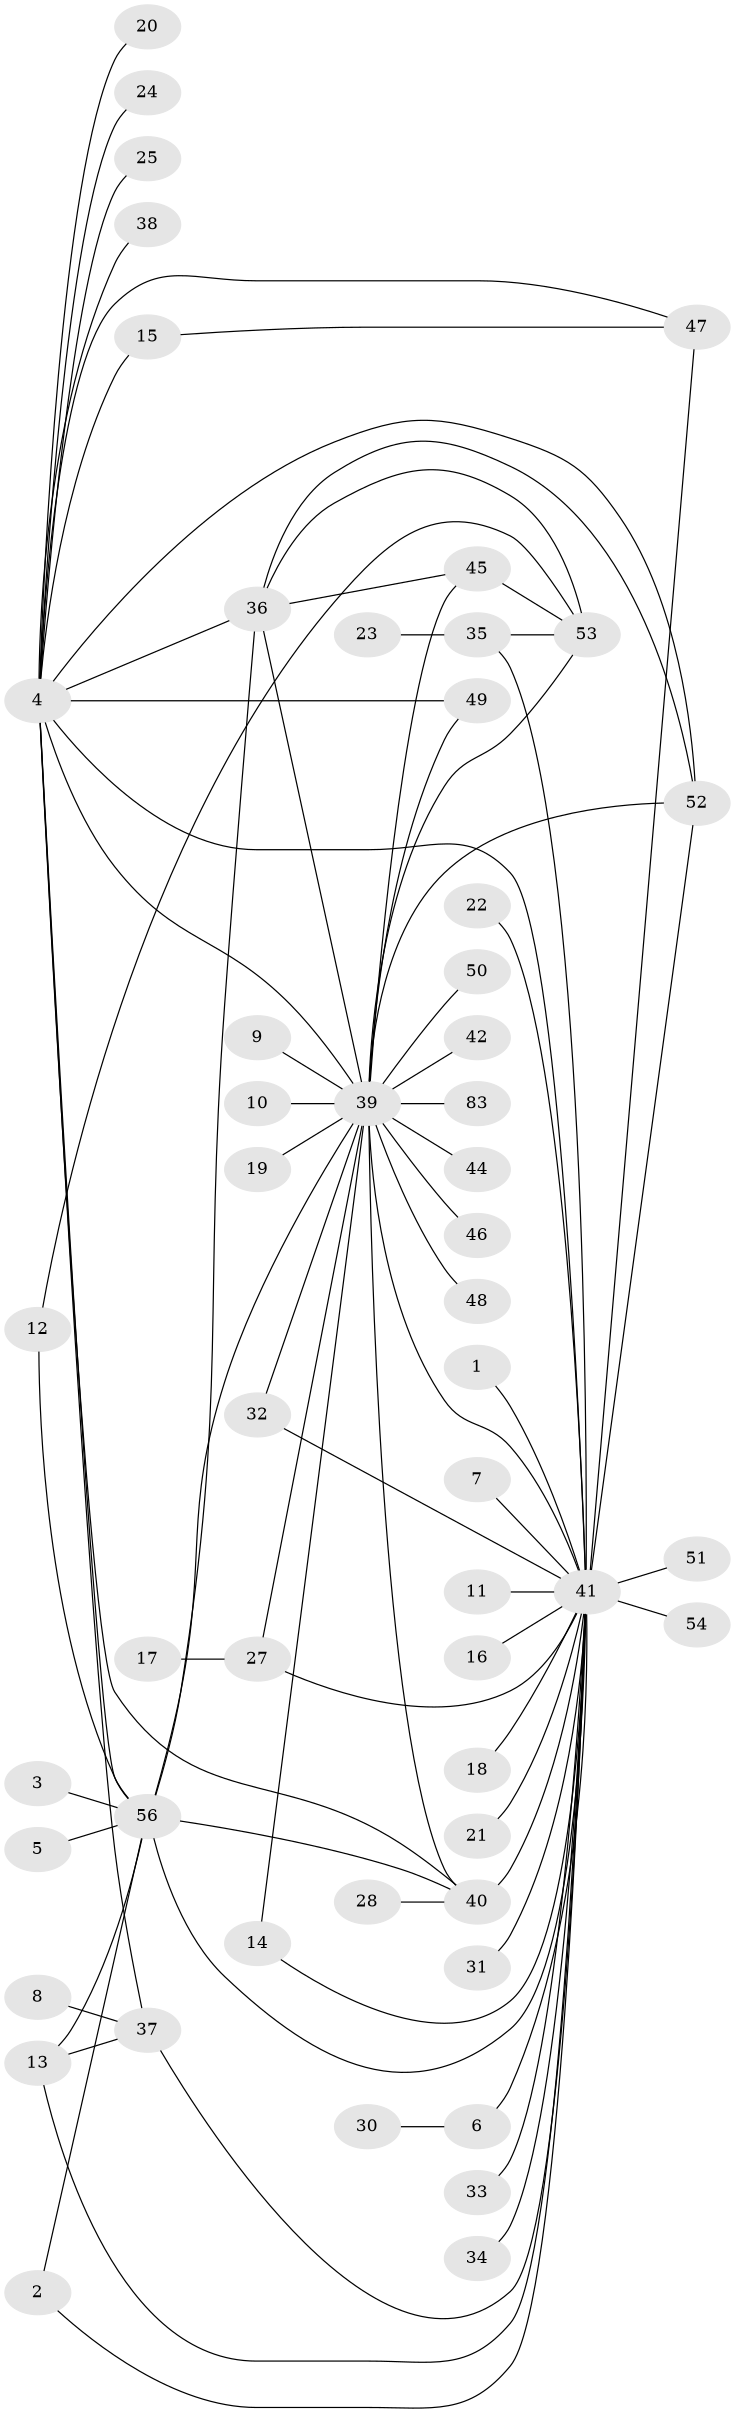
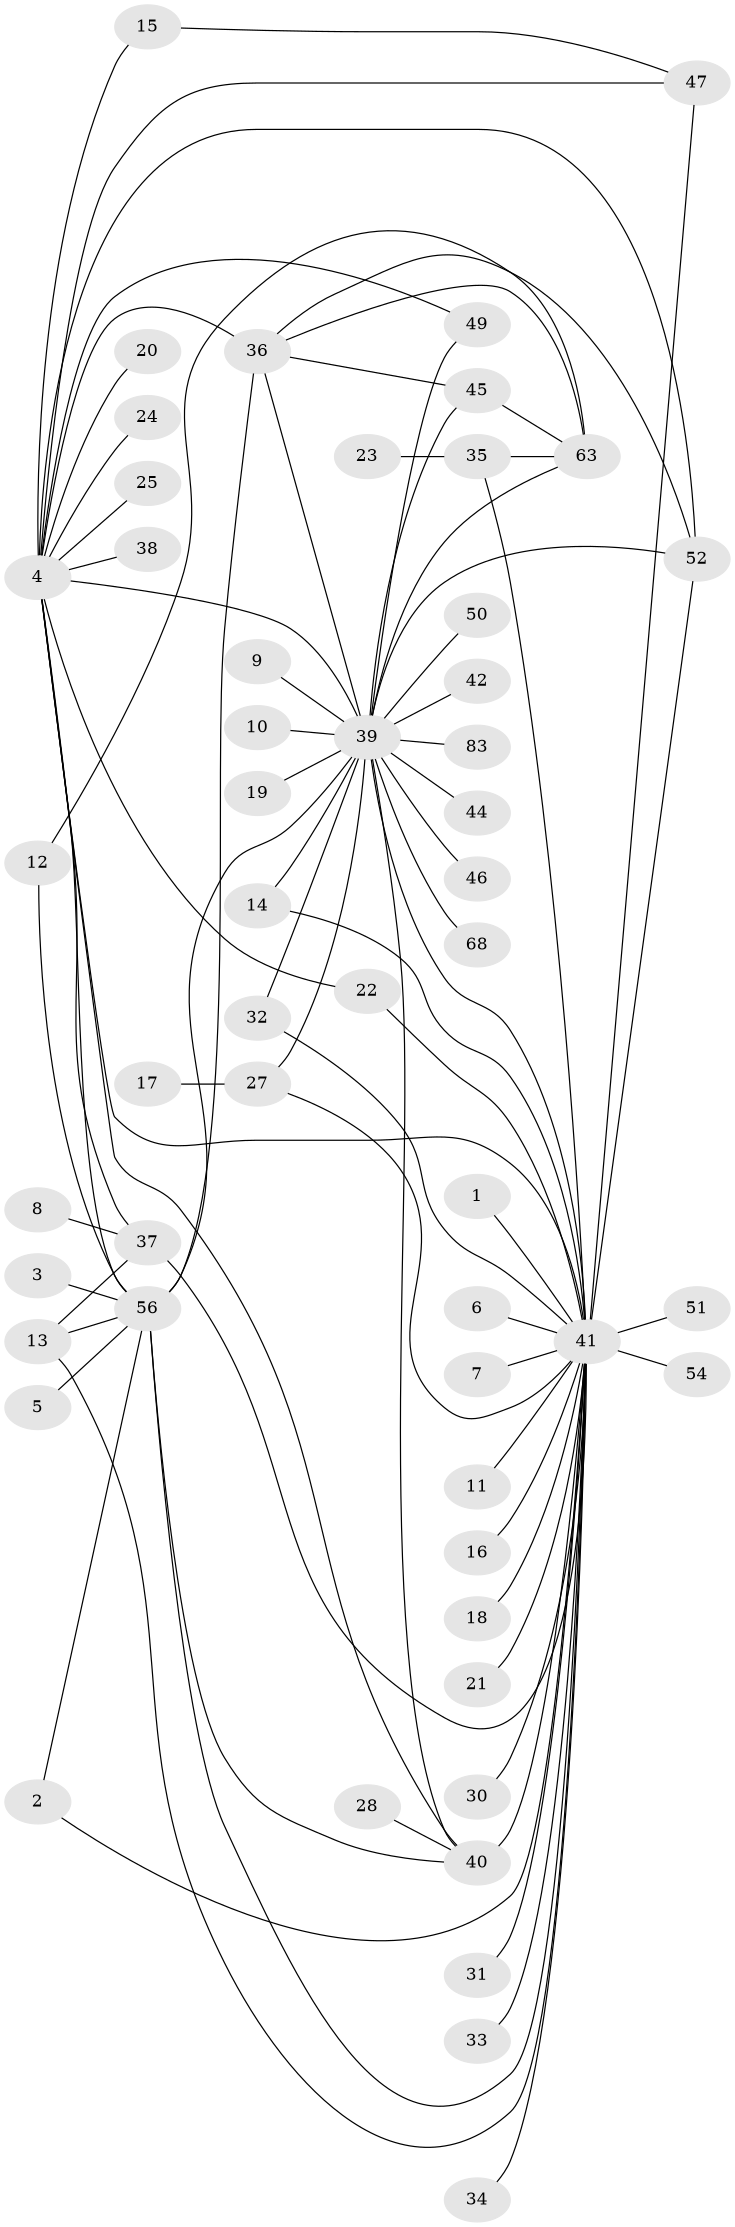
(587, 635) -> (587, 457)
none -> (141, 835)
(477, 1301) -> (477, 945)
(423, 2127) -> (564, 1577)
